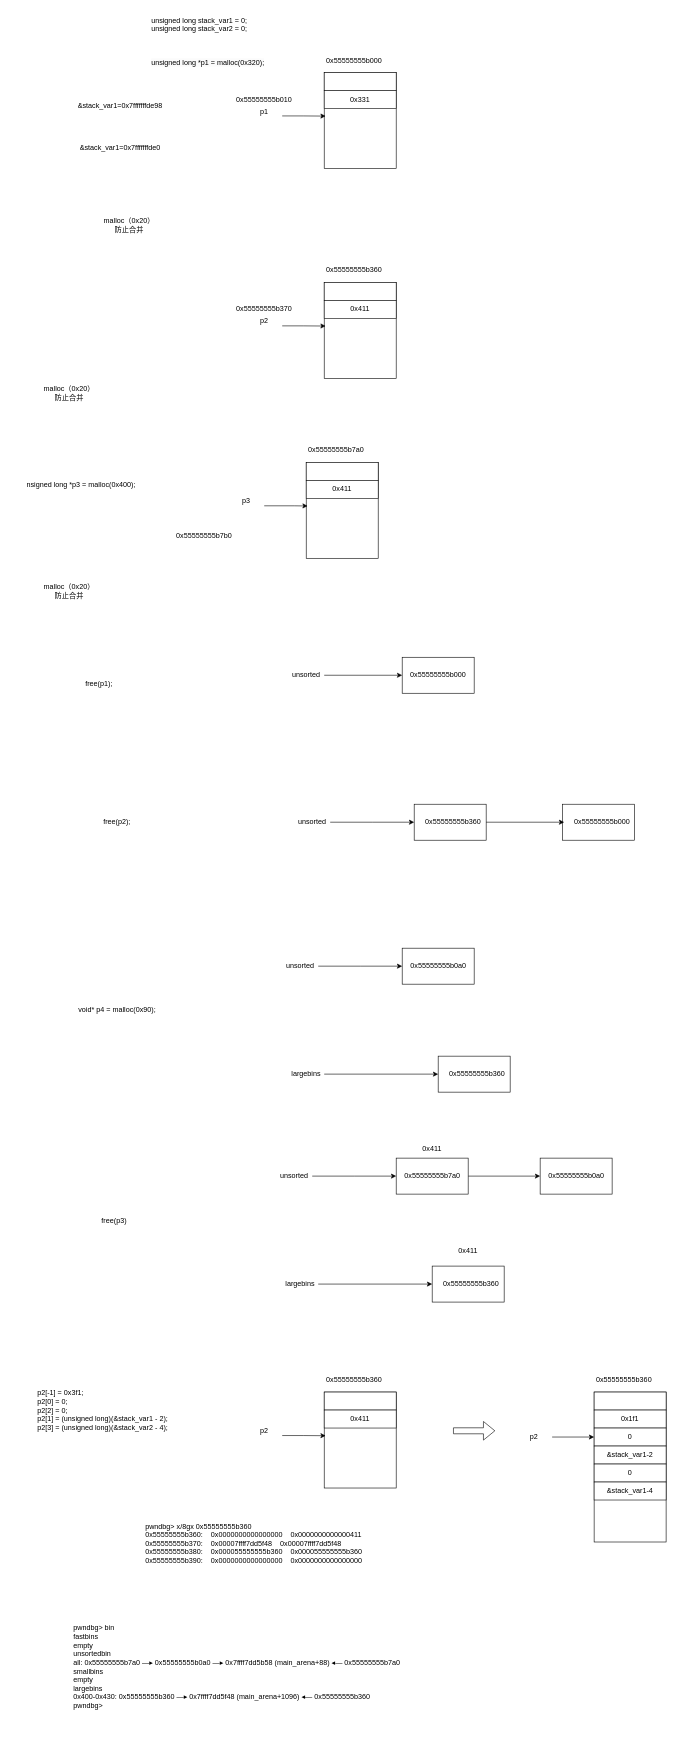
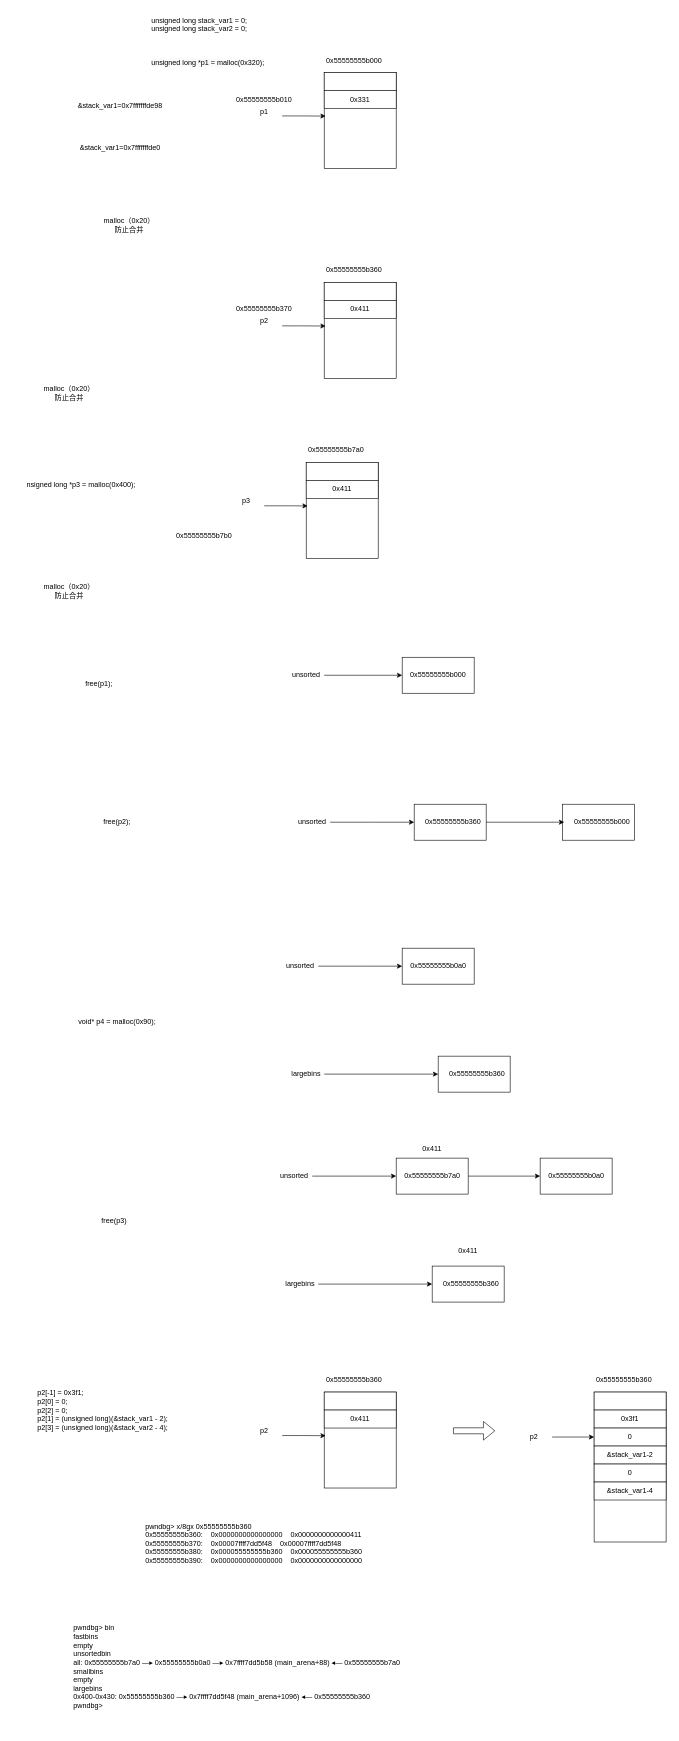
(117, 1014) -> (117, 1026)
(630, 1419) -> (630, 1419)
